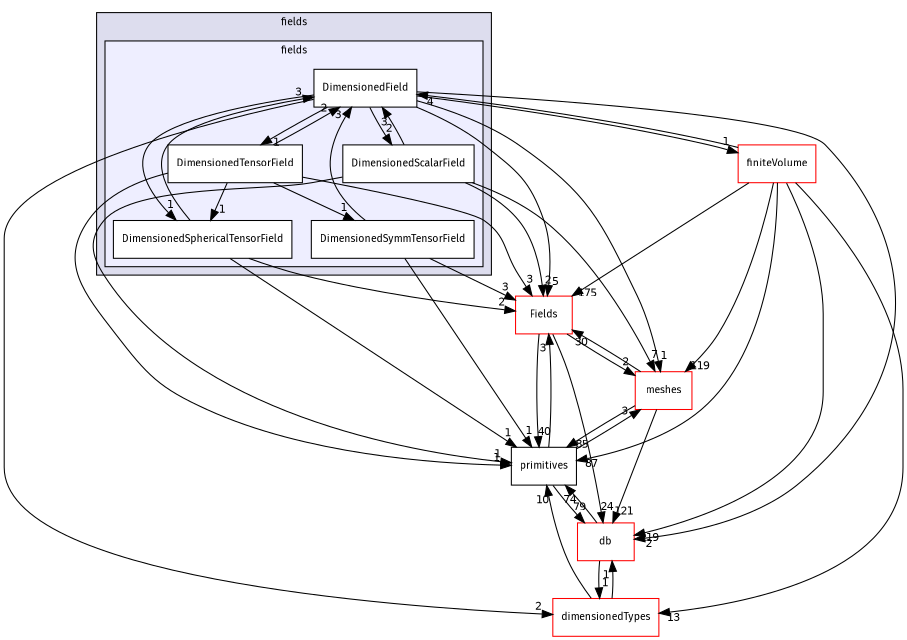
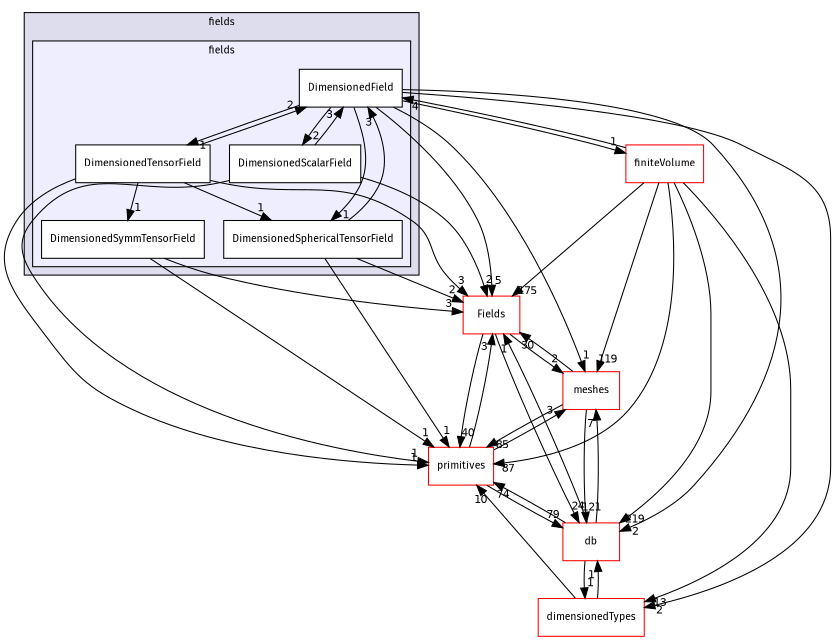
(331, 170) -> none
(579, 254) -> (598, 472)
none -> (550, 432)
(544, 466) -> (461, 466)
